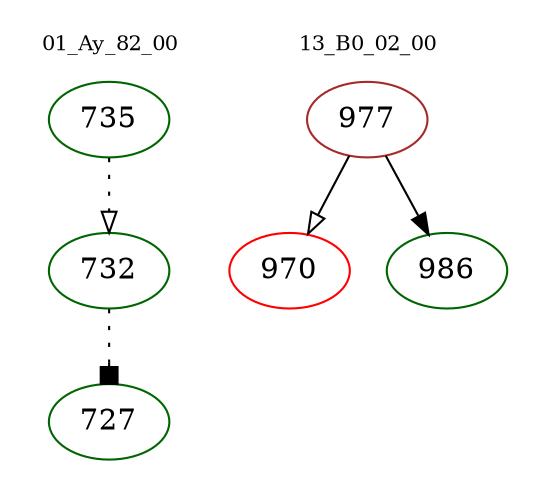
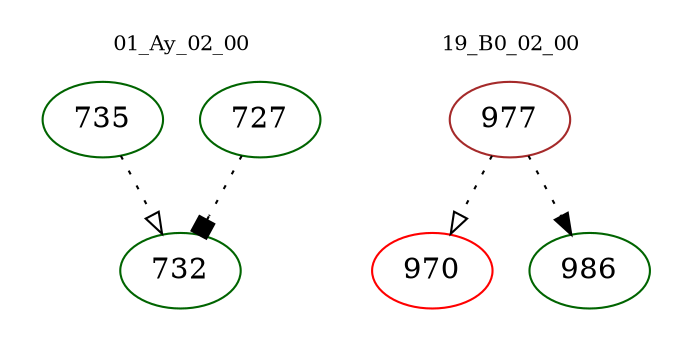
(110, 45) -> (182, 45)
(368, 45) -> (511, 45)
(334, 185) -> (476, 185)
(402, 186) -> (545, 186)
(109, 336) -> (225, 186)
